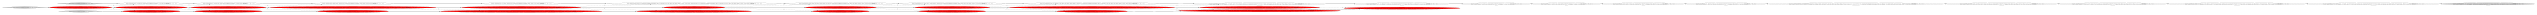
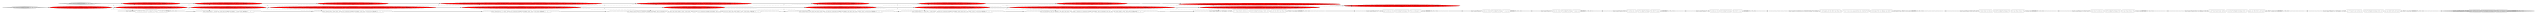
(81, 4) -> none
